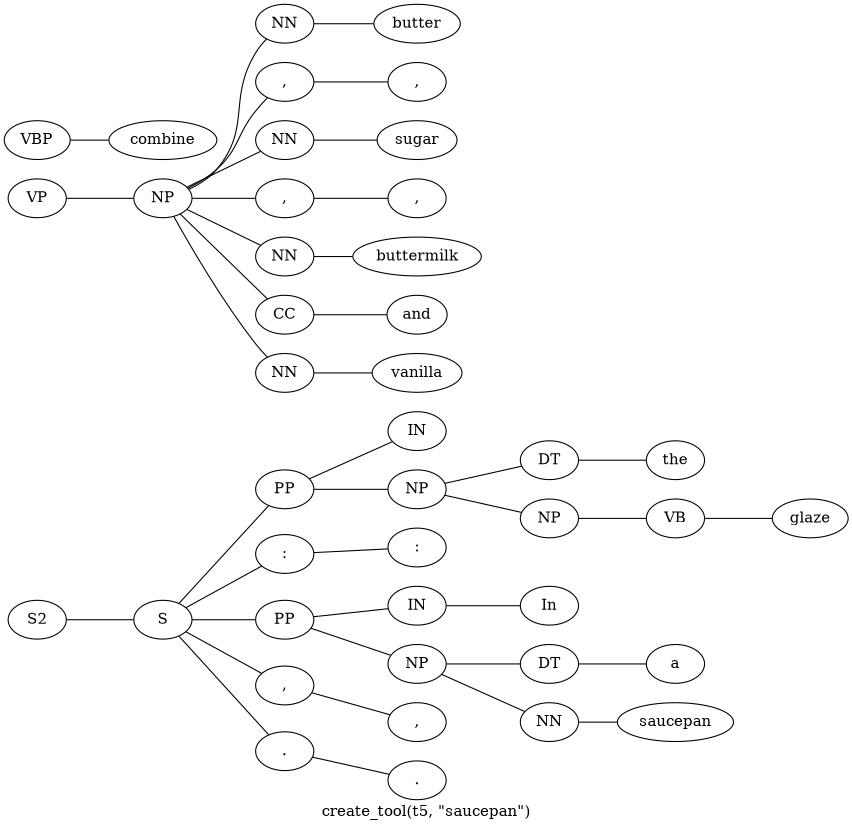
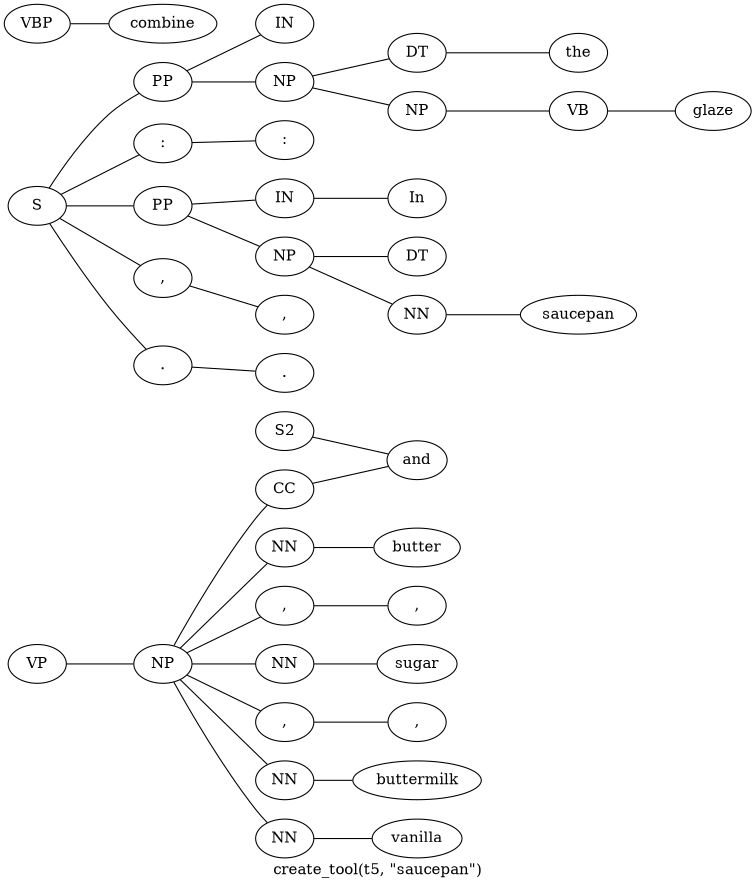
(100, 620) -> (350, 446)
(675, 664) -> none
